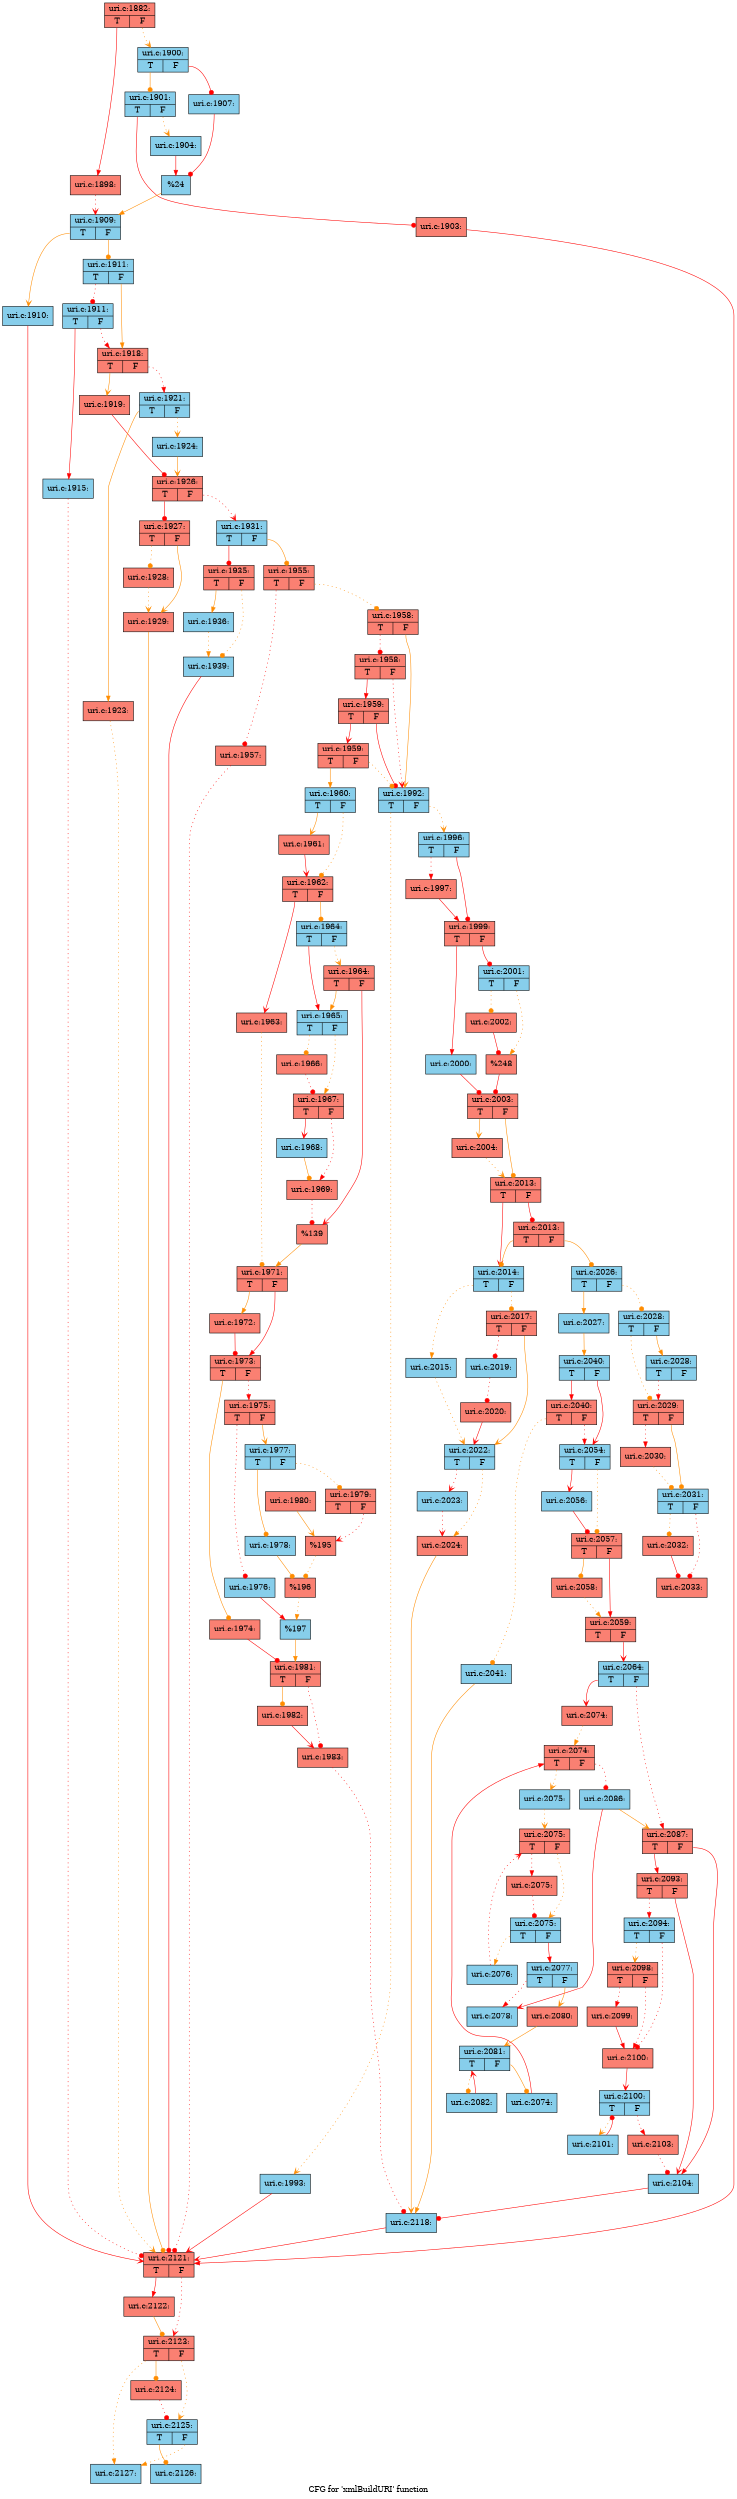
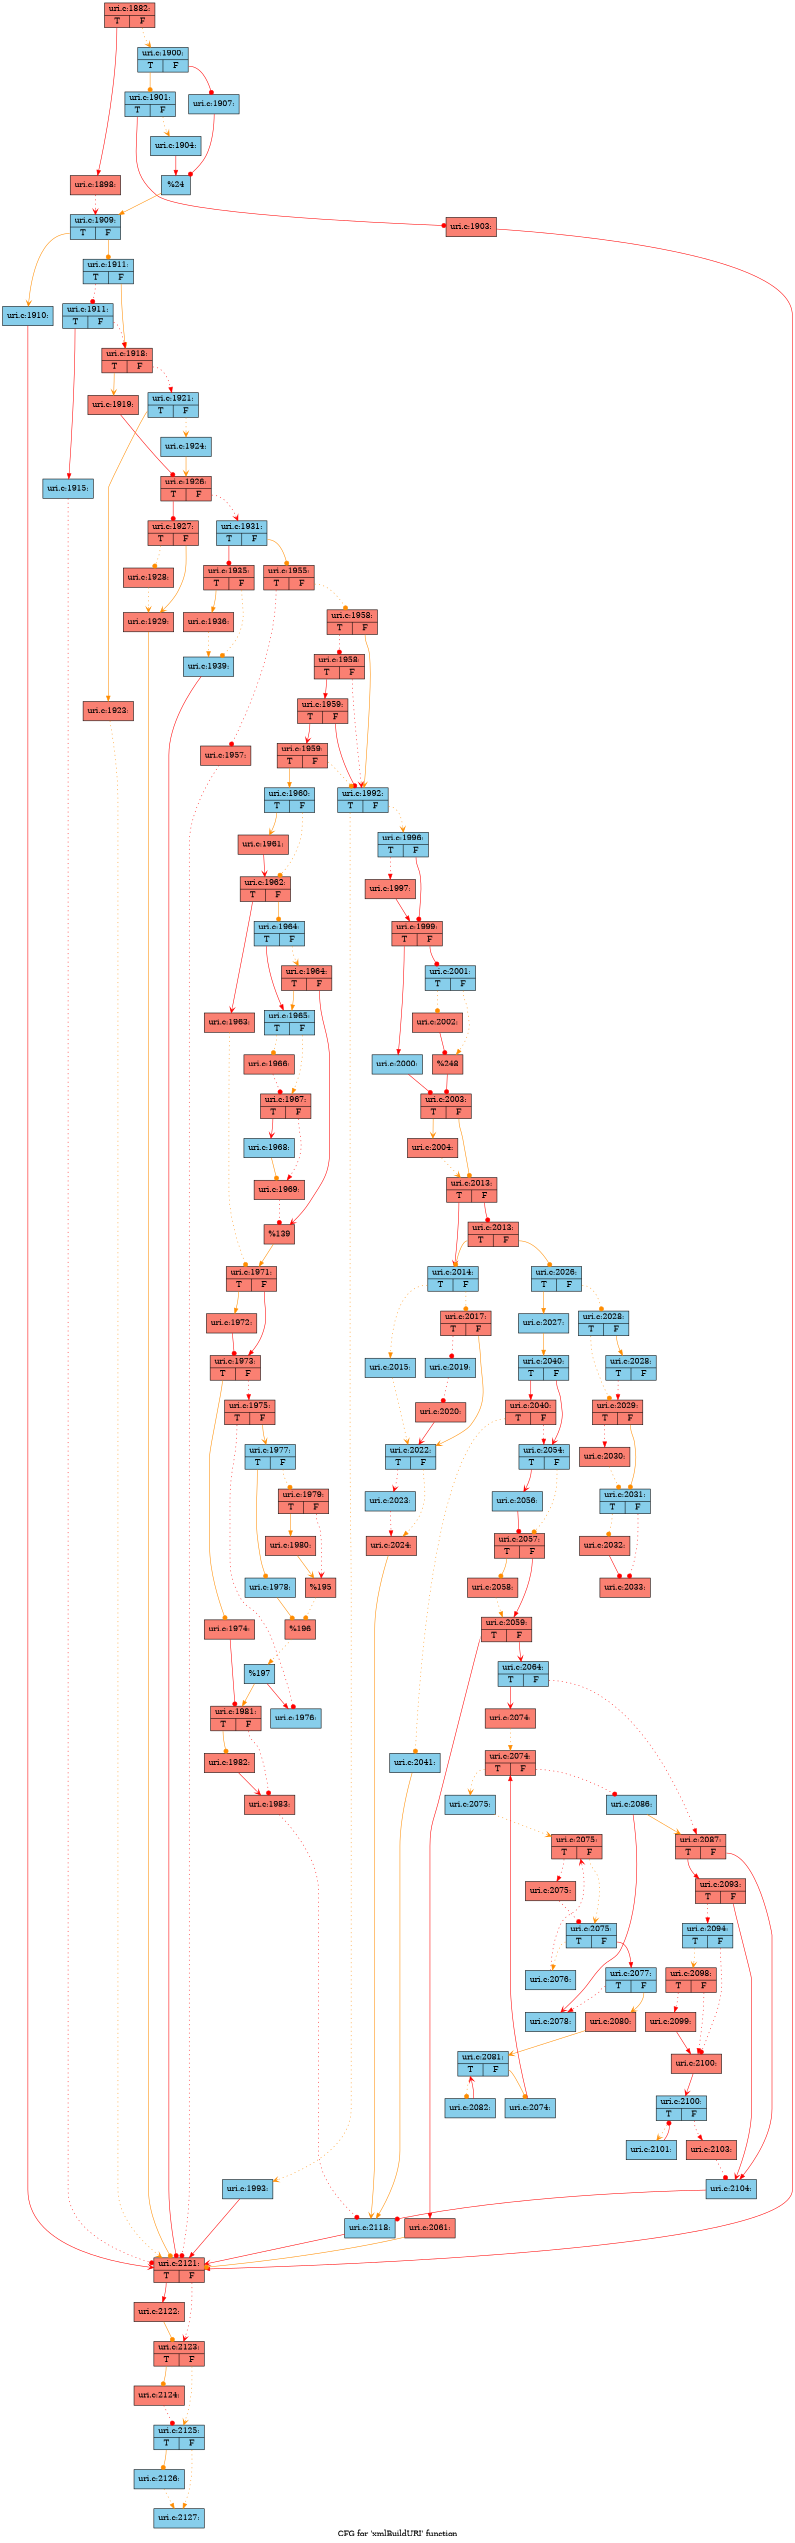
(209, 622) -> (209, 622)
(442, 1521) -> (391, 1521)
none -> (291, 1522)
(271, 1607) -> (276, 1694)
(231, 2221) -> (216, 2226)
none -> (430, 2228)
(117, 2405) -> (168, 2496)
